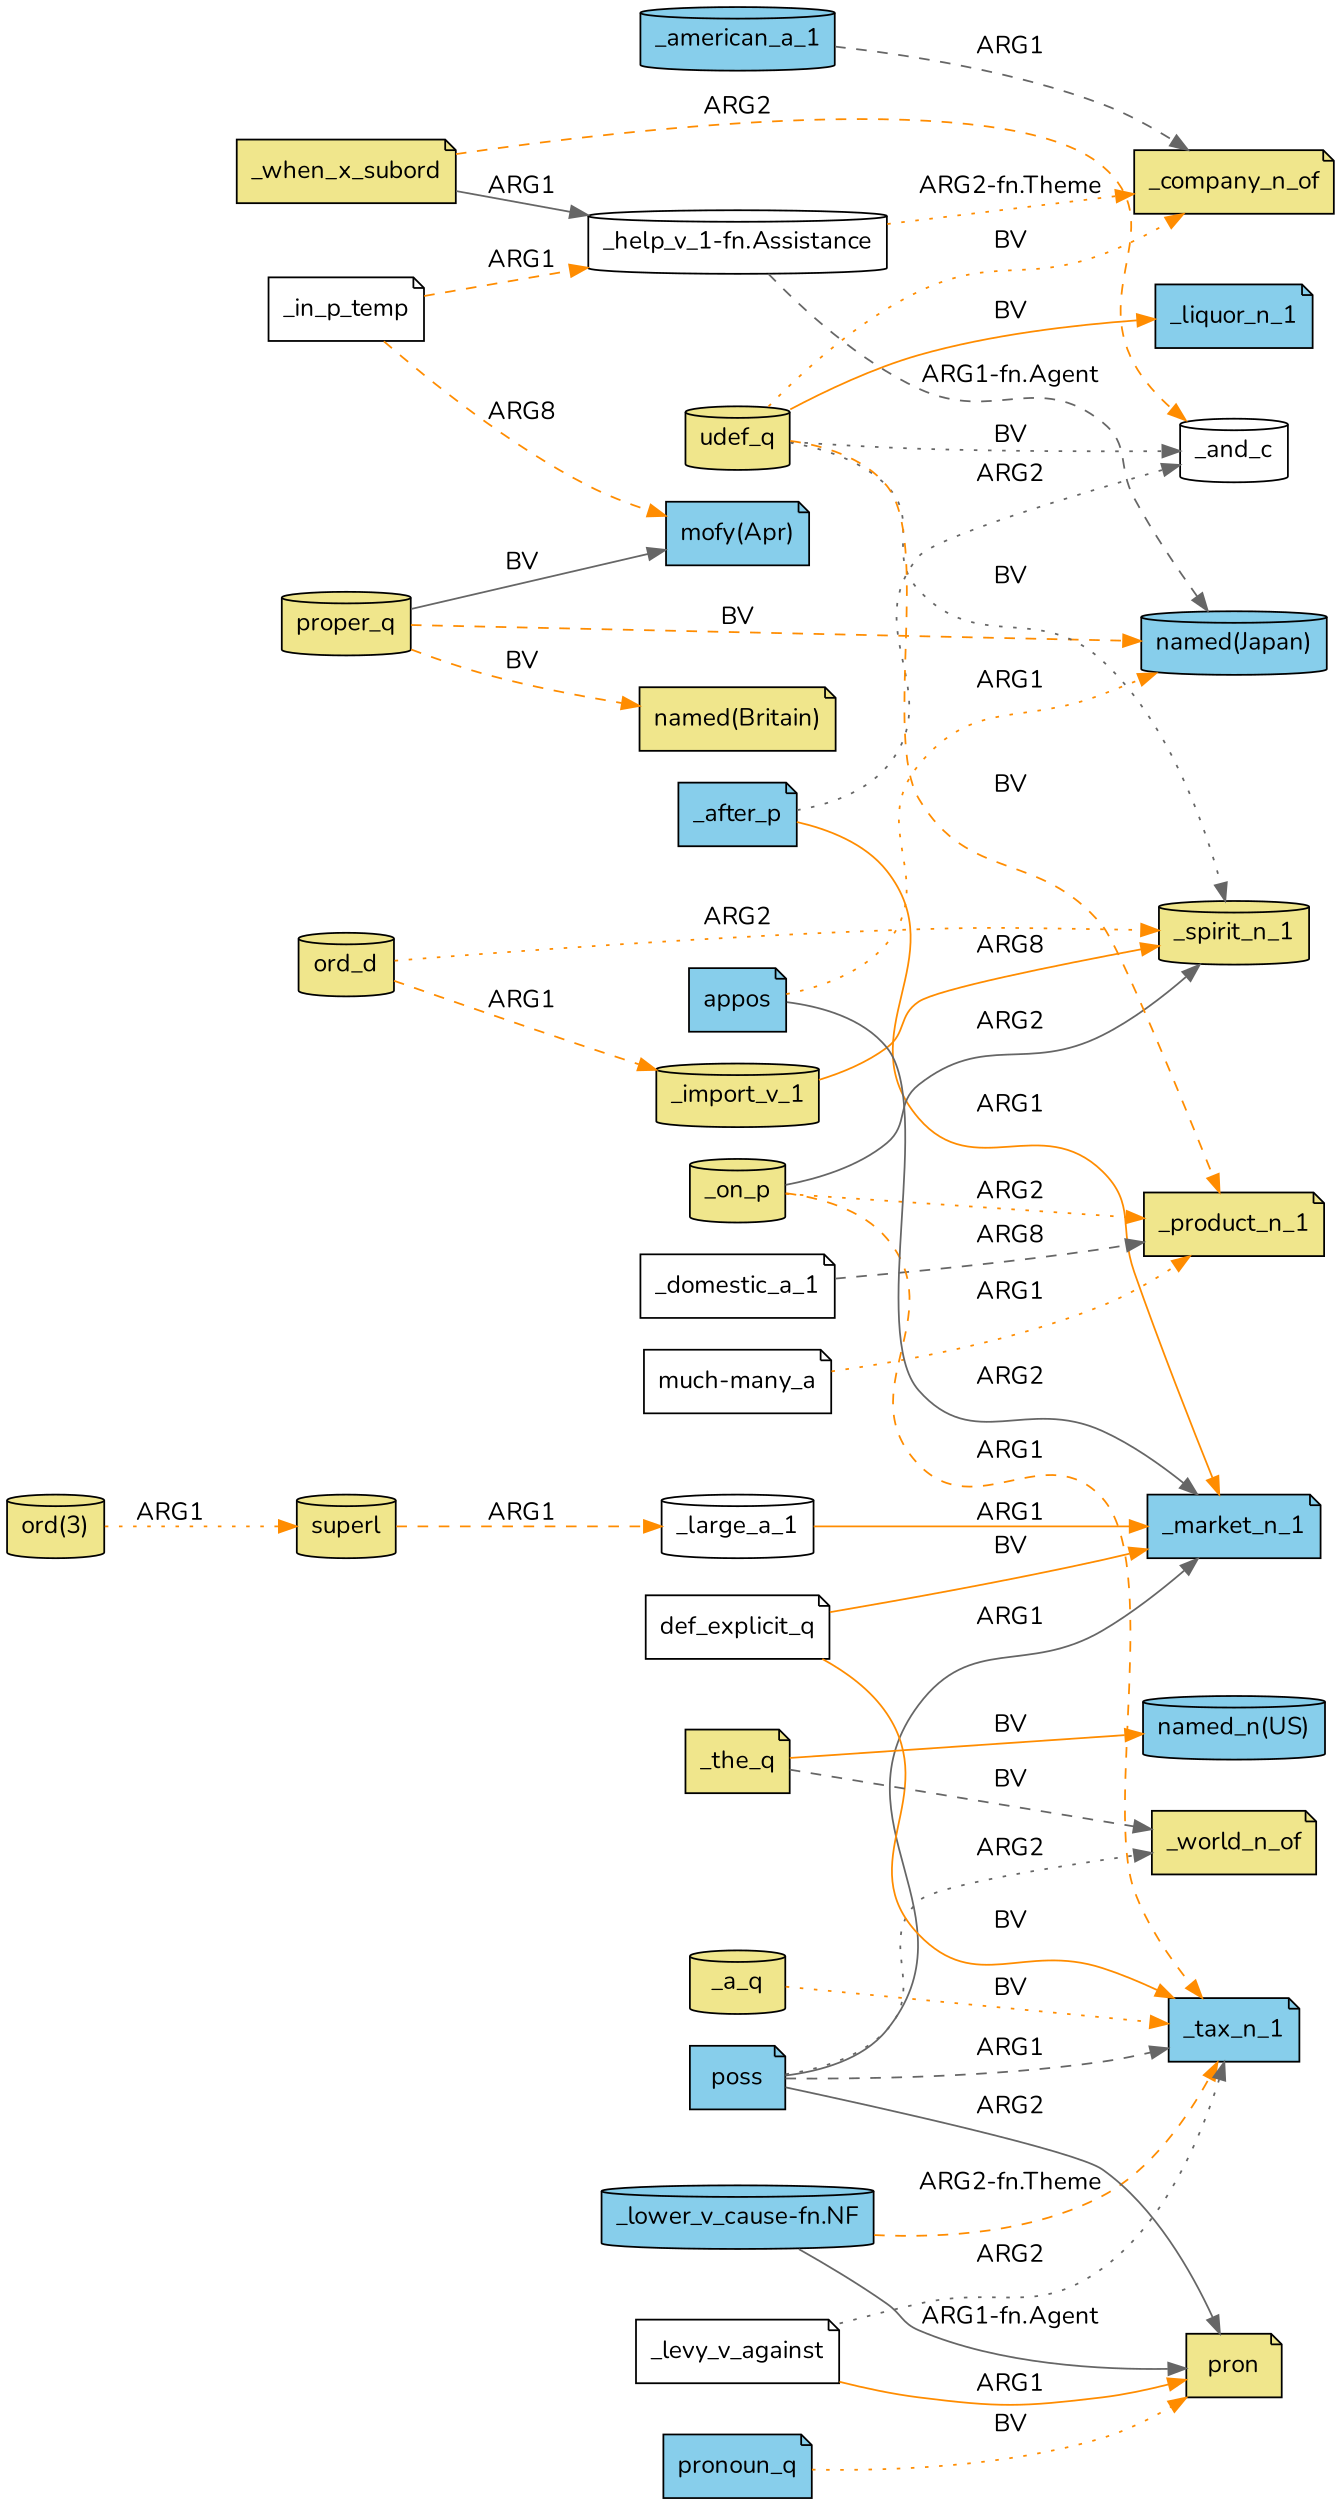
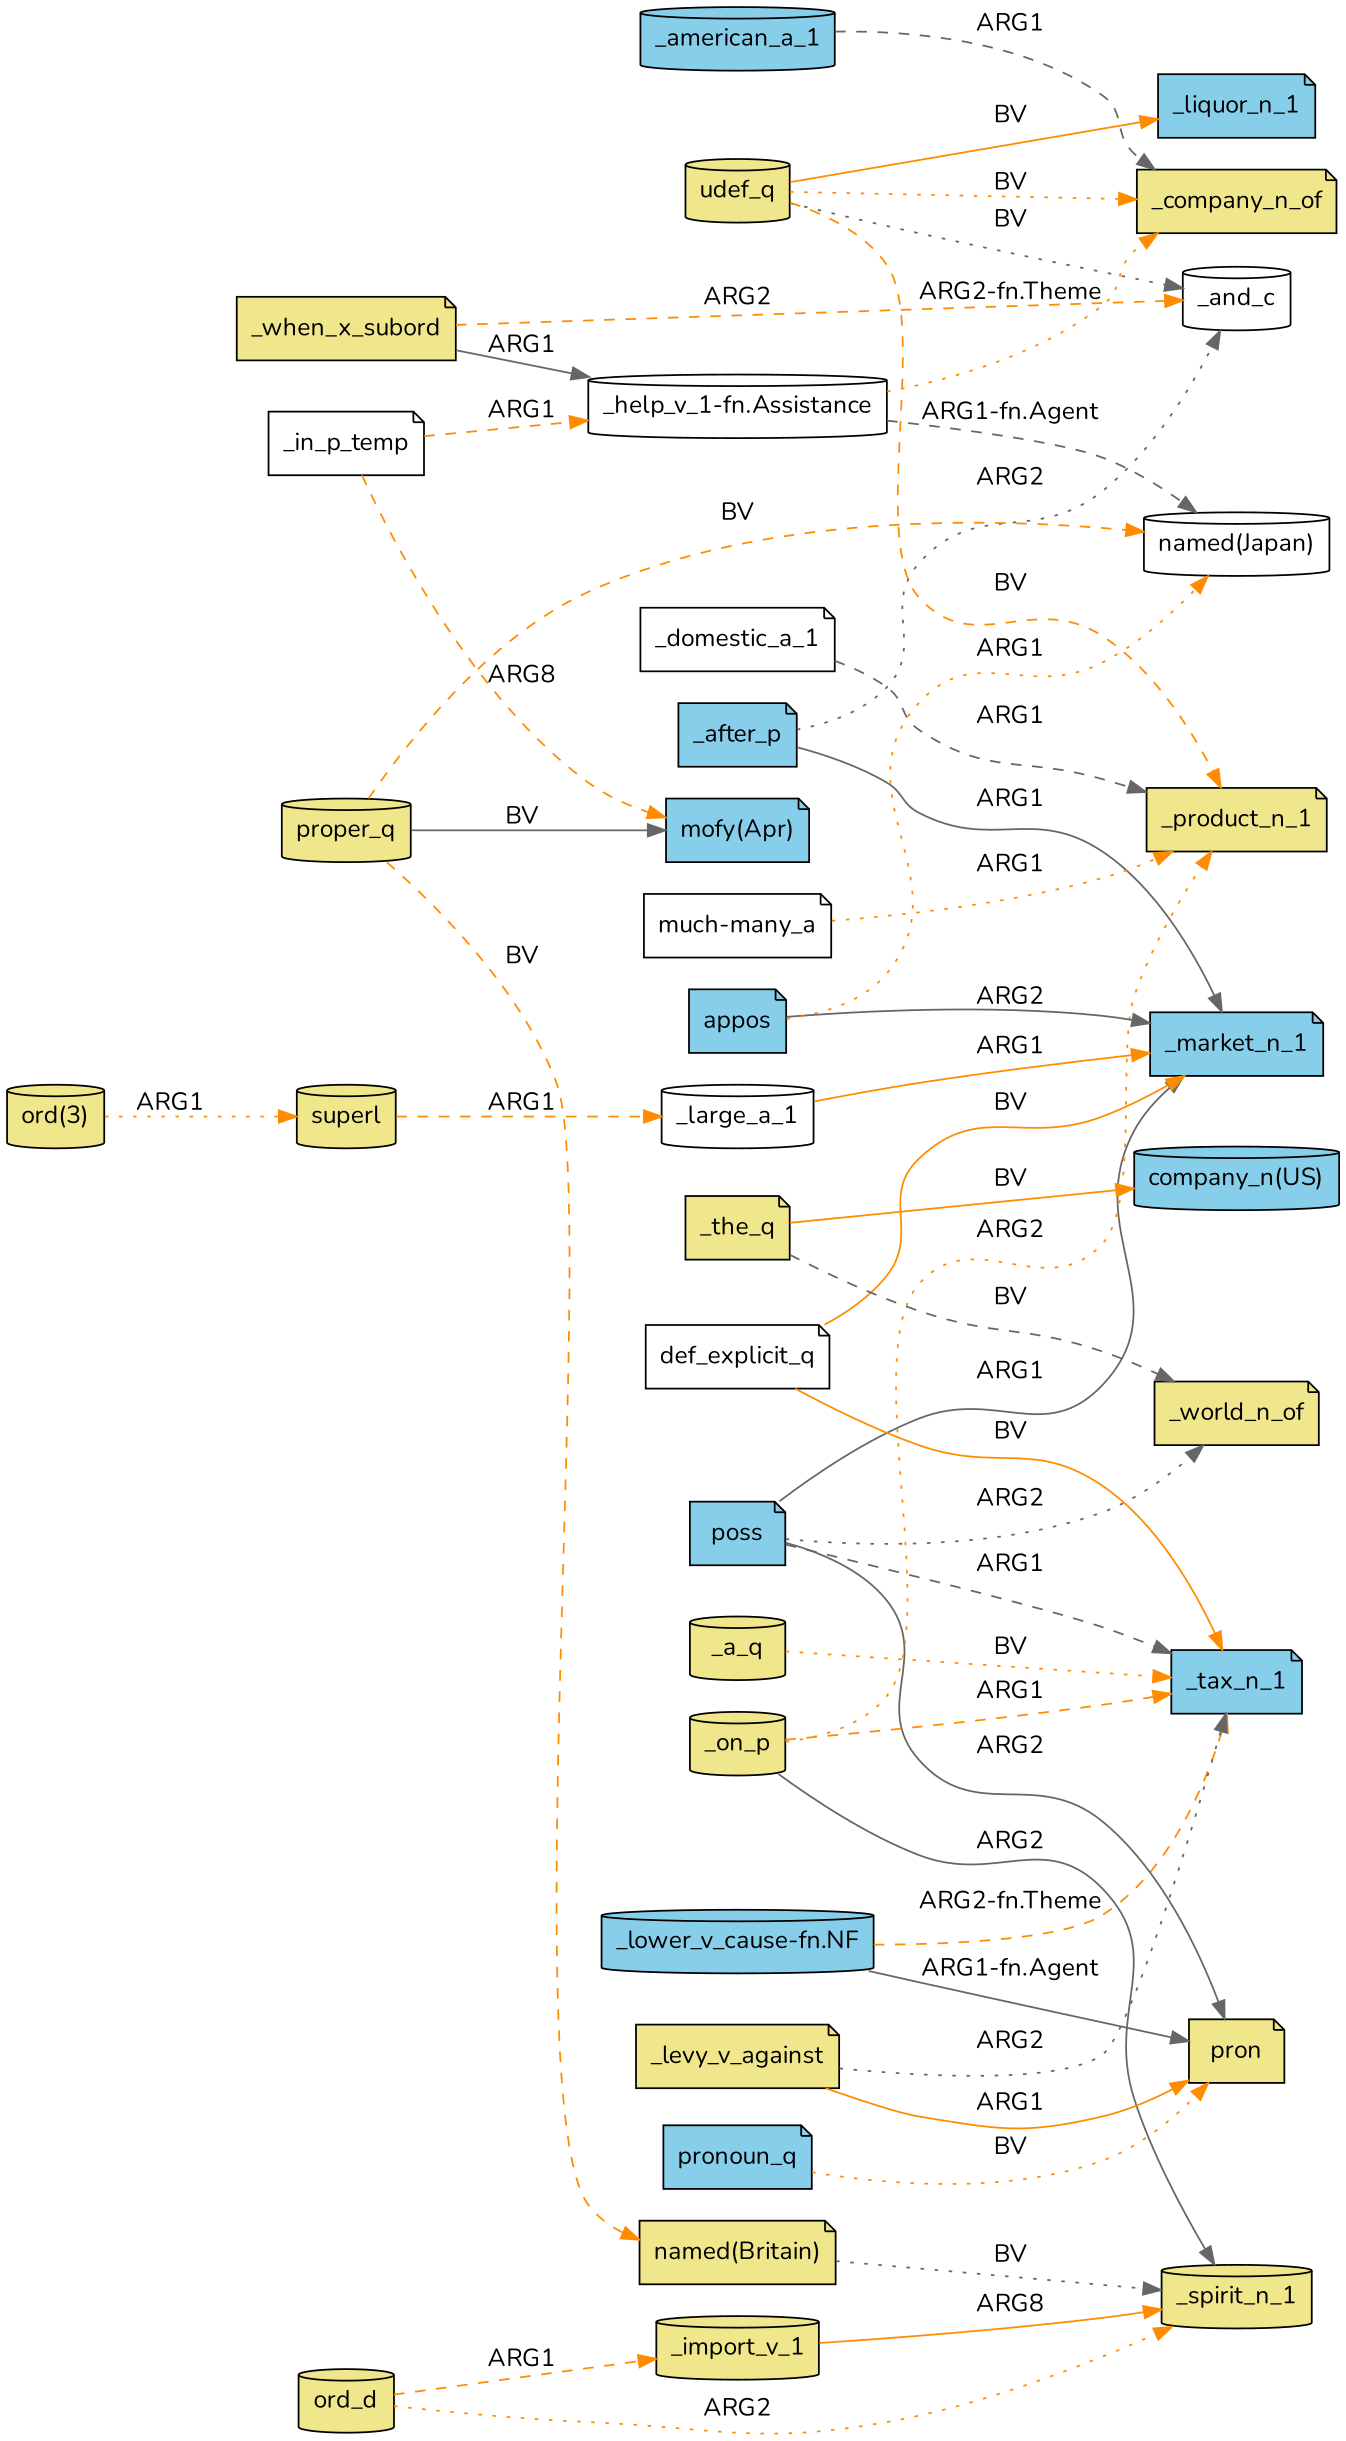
(1010, 627) -> (990, 2275)
(1234, 643) -> (1237, 544)
(991, 1147) -> (1033, 829)
(1011, 1236) -> (1011, 716)
(1234, 1728) -> (1237, 1178)
(738, 2351) -> (738, 2056)
